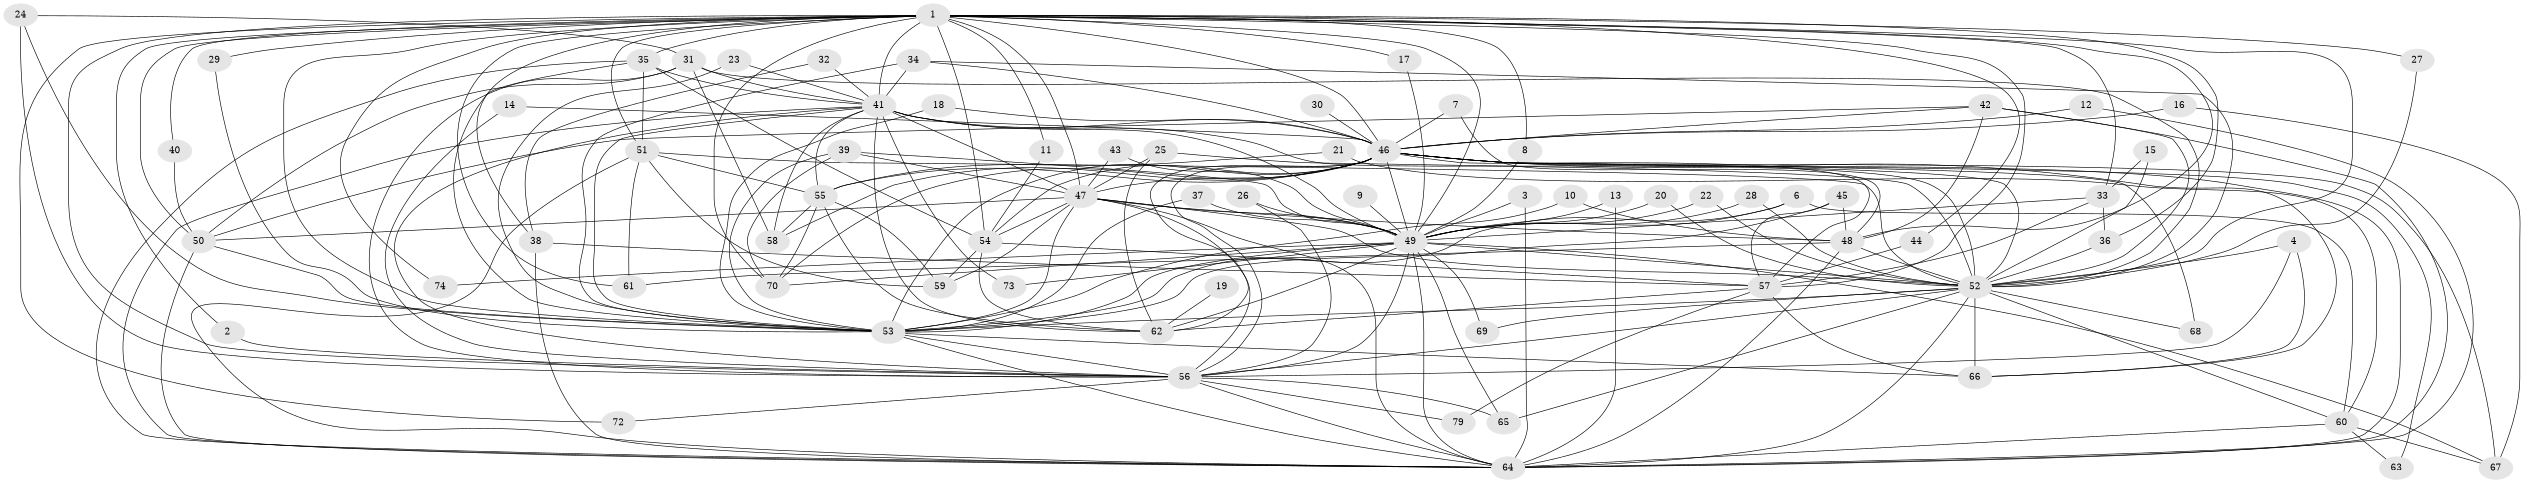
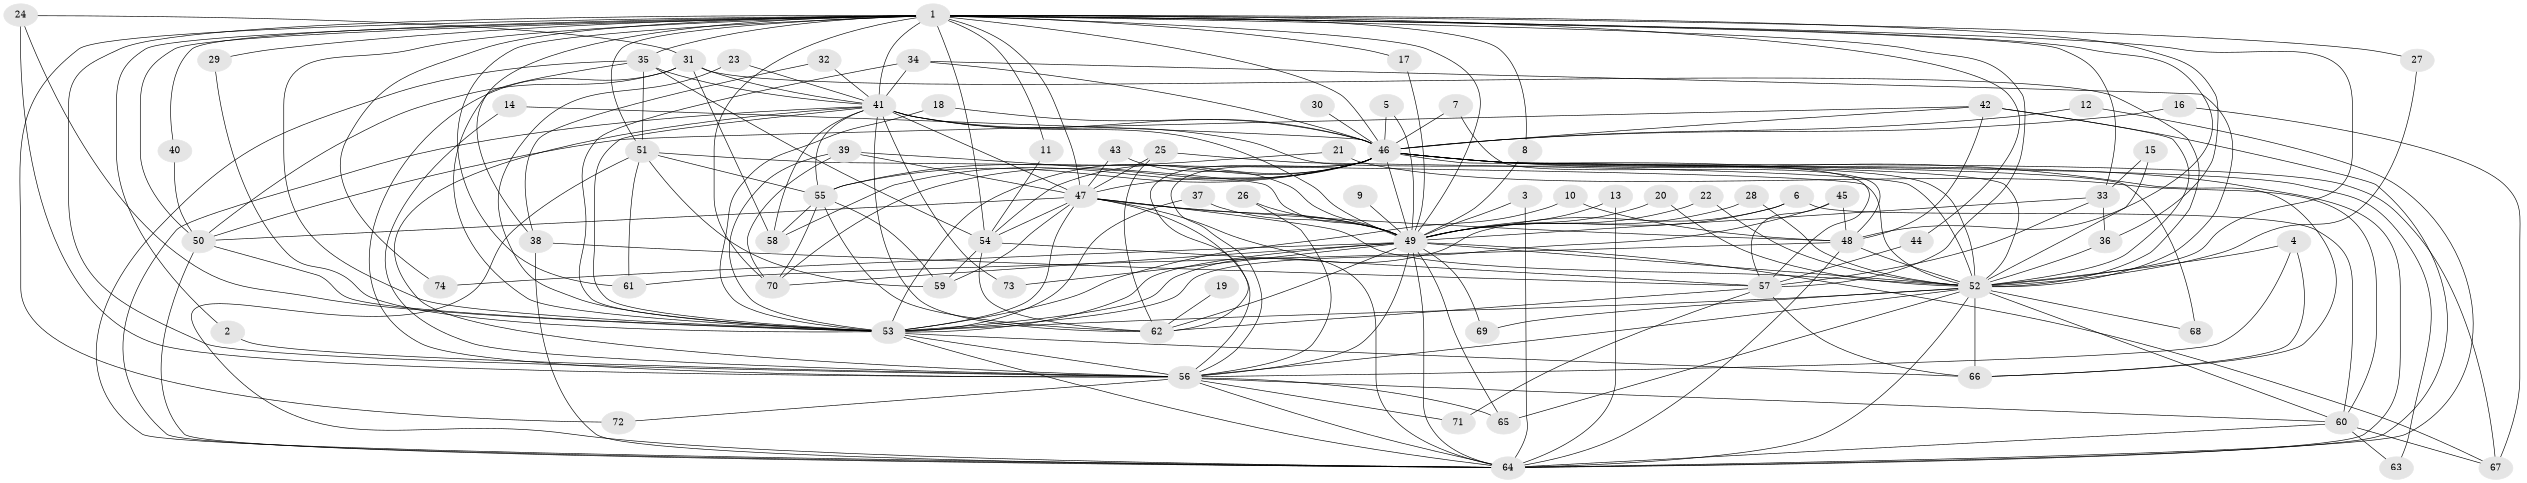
none -> (1387, 106)
none -> (1763, 400)
(1458, 423) -> (1458, 423)
